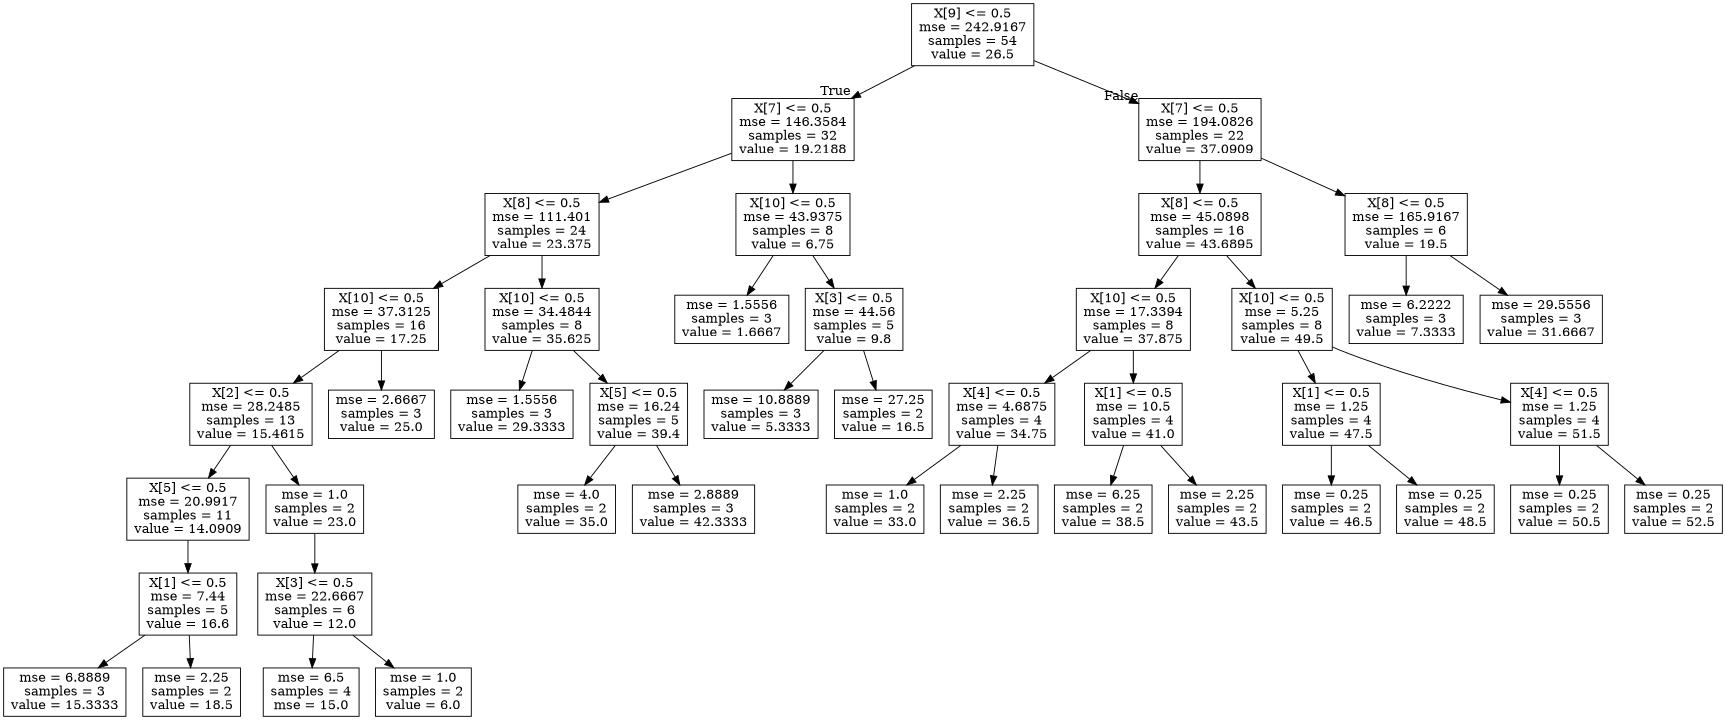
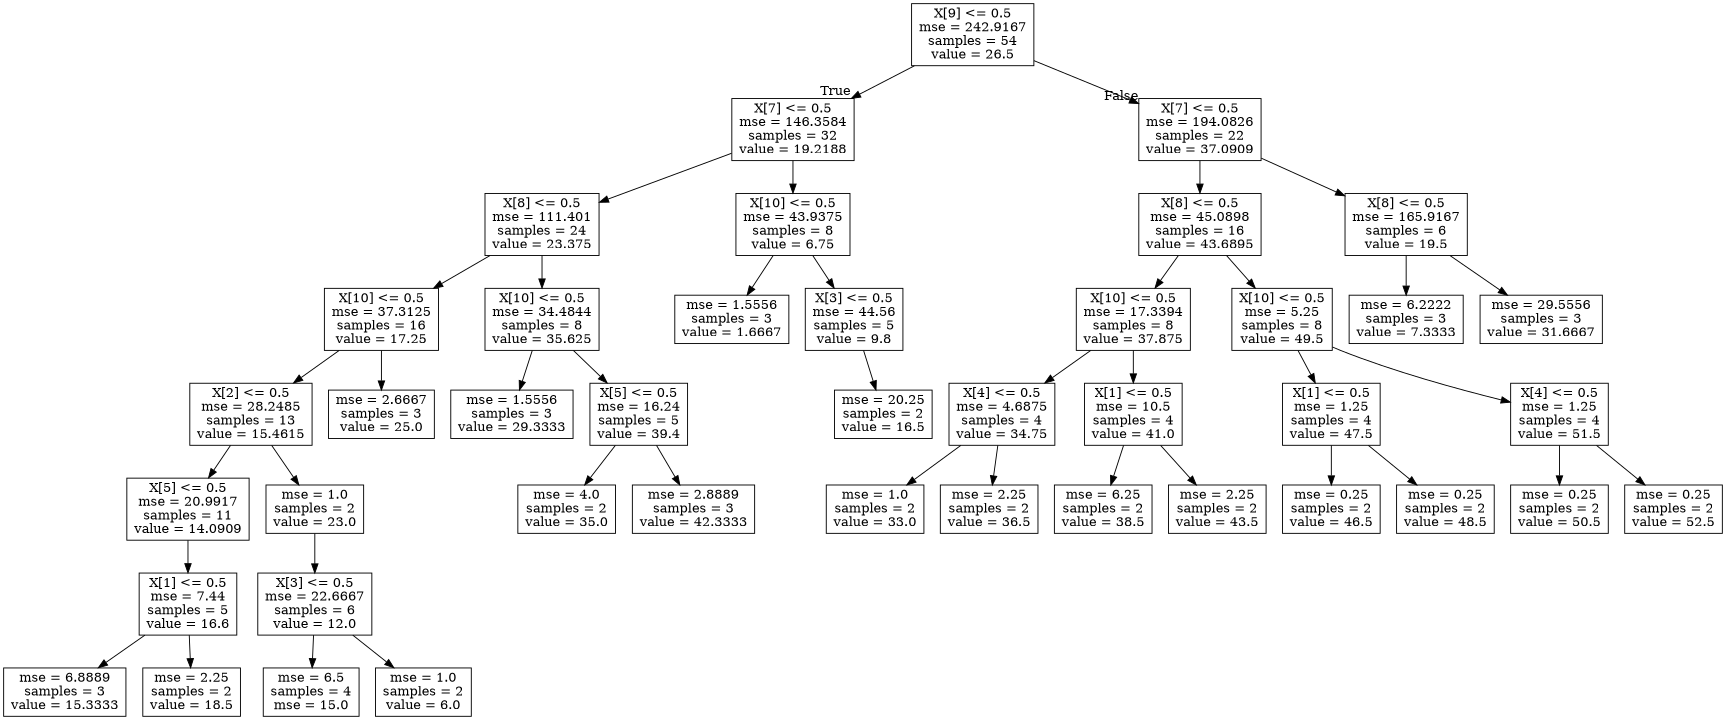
(761, 414) -> none
(883, 414) -> (883, 414)
